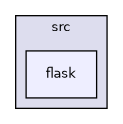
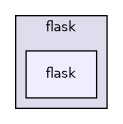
(61, 28) -> (61, 28)
